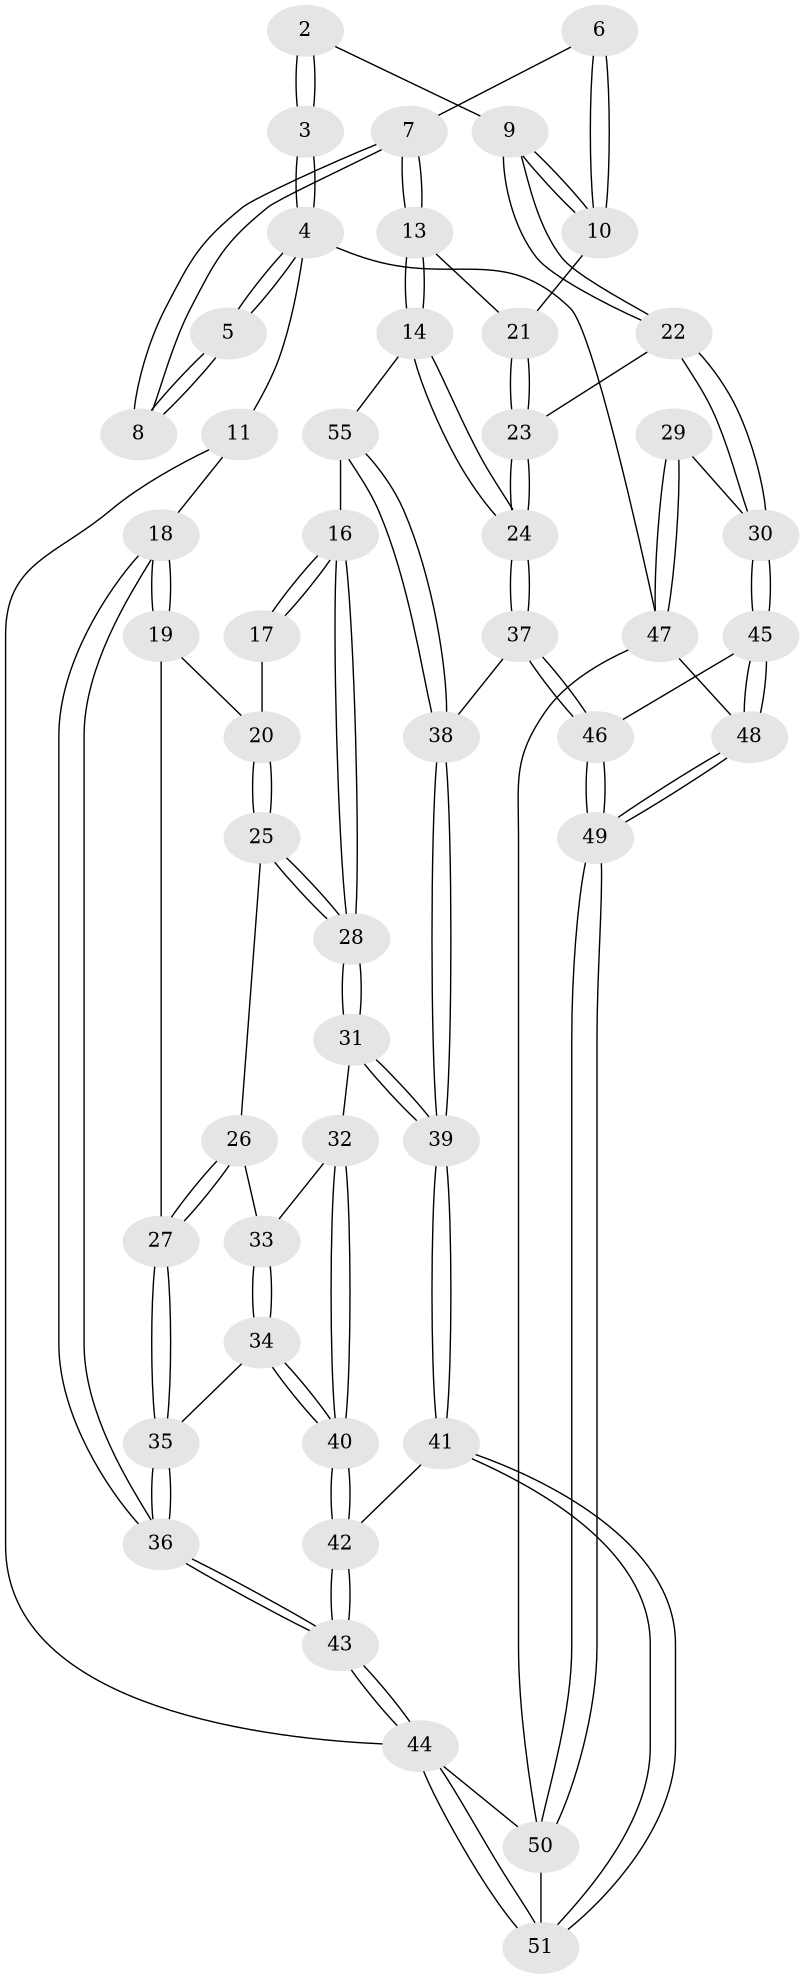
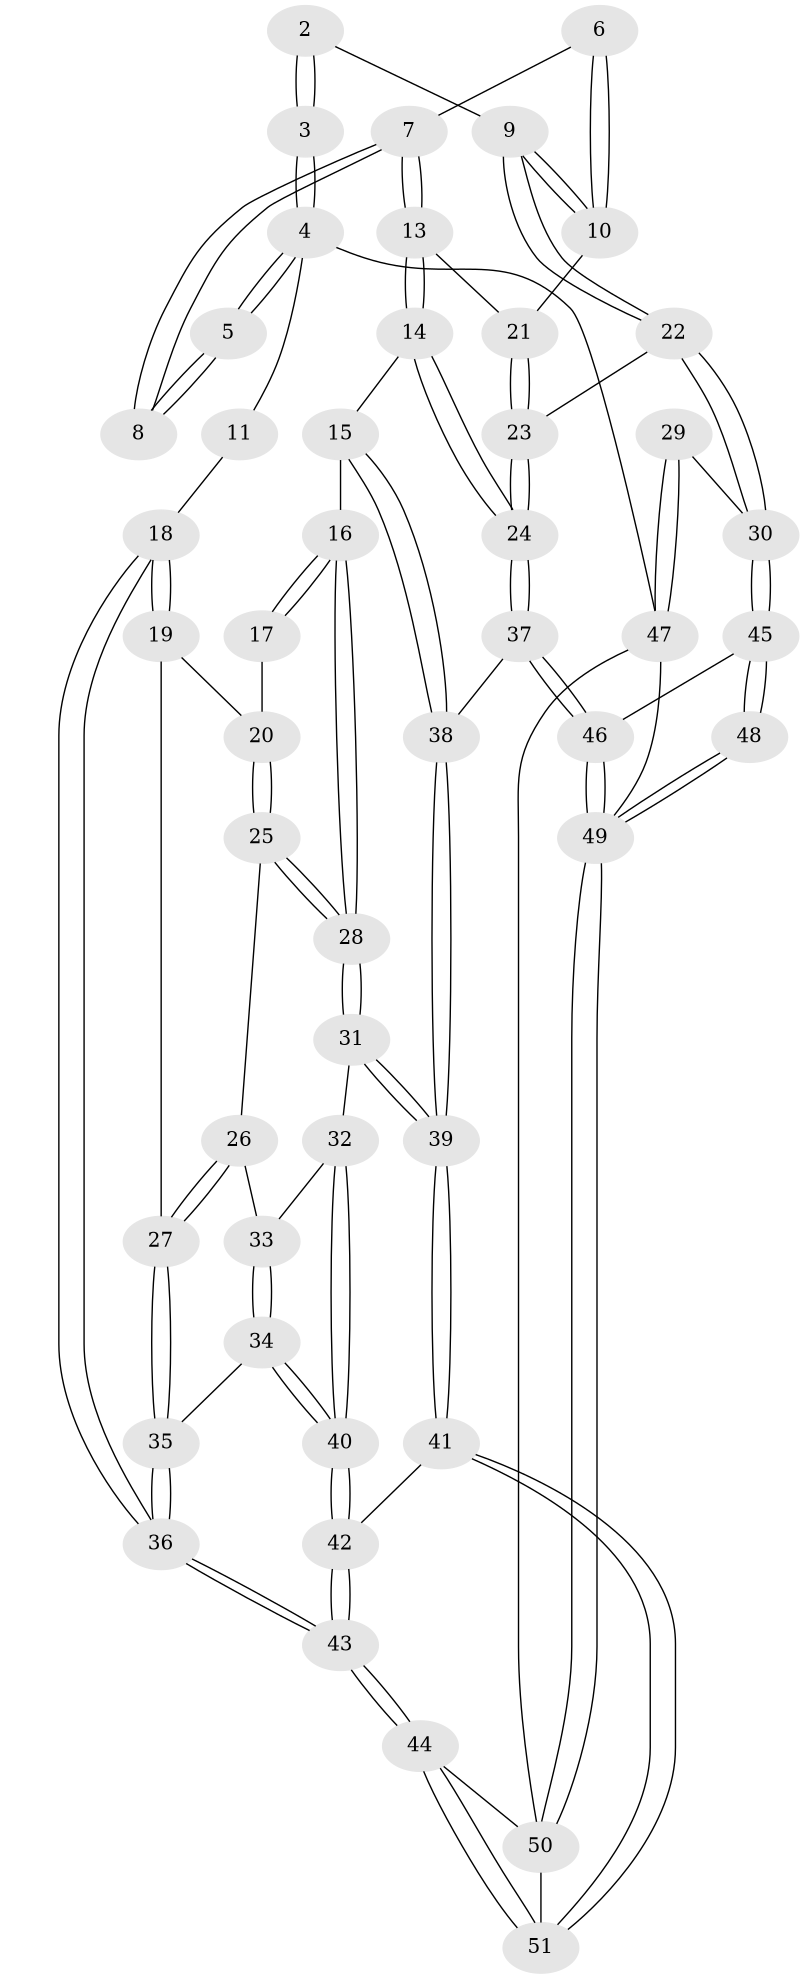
(341, 434) -> (341, 434)
(705, 687) -> (652, 743)
(6, 1179) -> none
